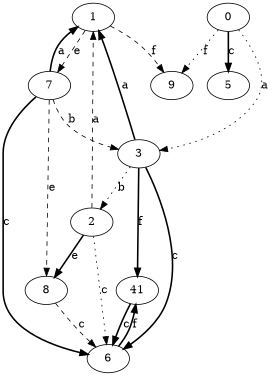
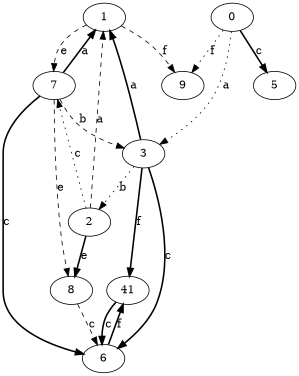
(100, 286) -> (73, 158)
